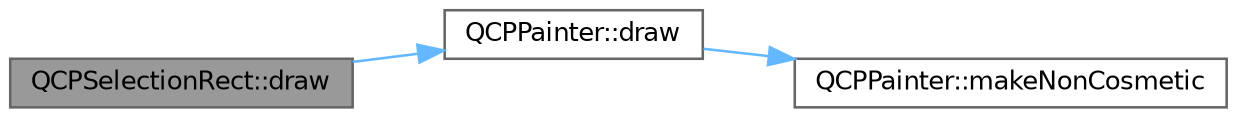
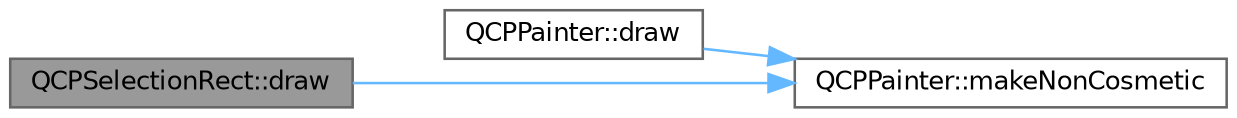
(385, 58) -> (560, 83)
